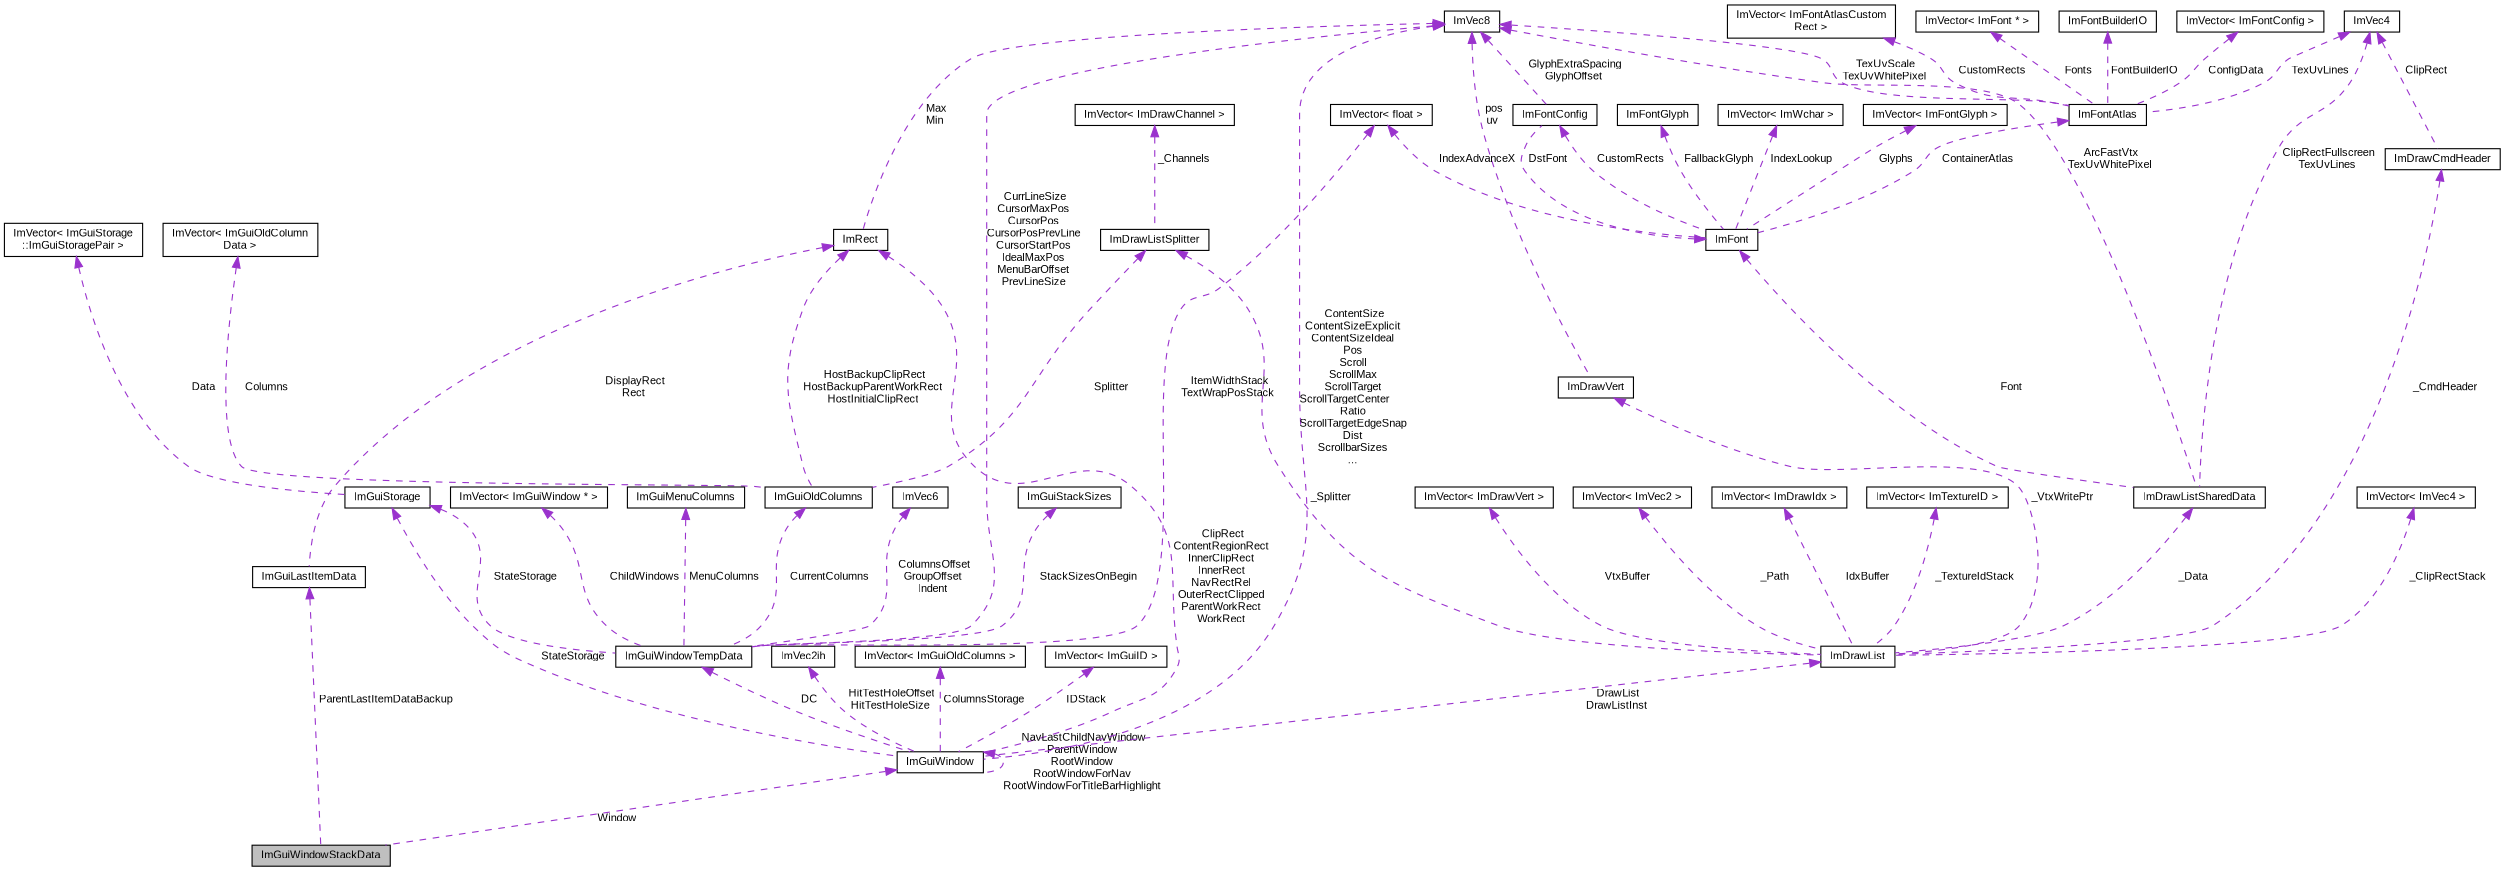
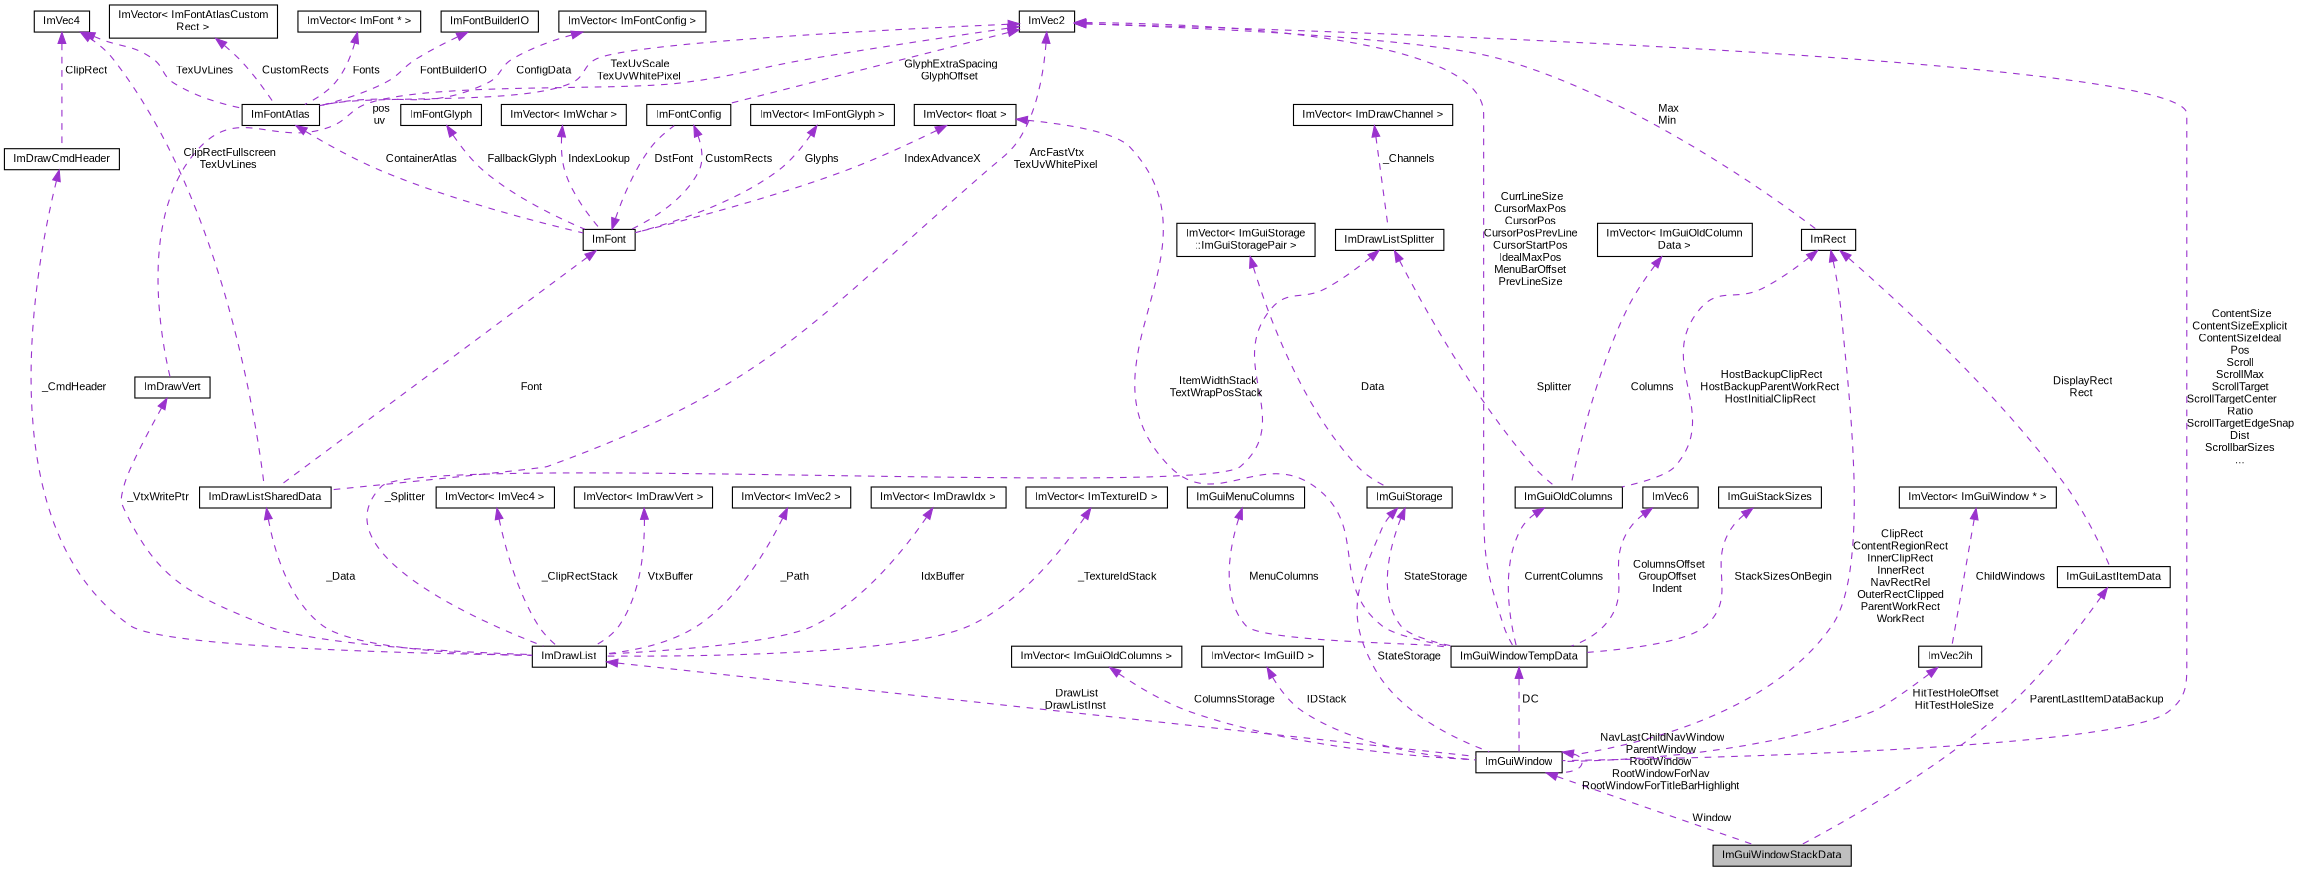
(1472, 22) -> (1047, 22)
(584, 590) -> (1963, 583)
